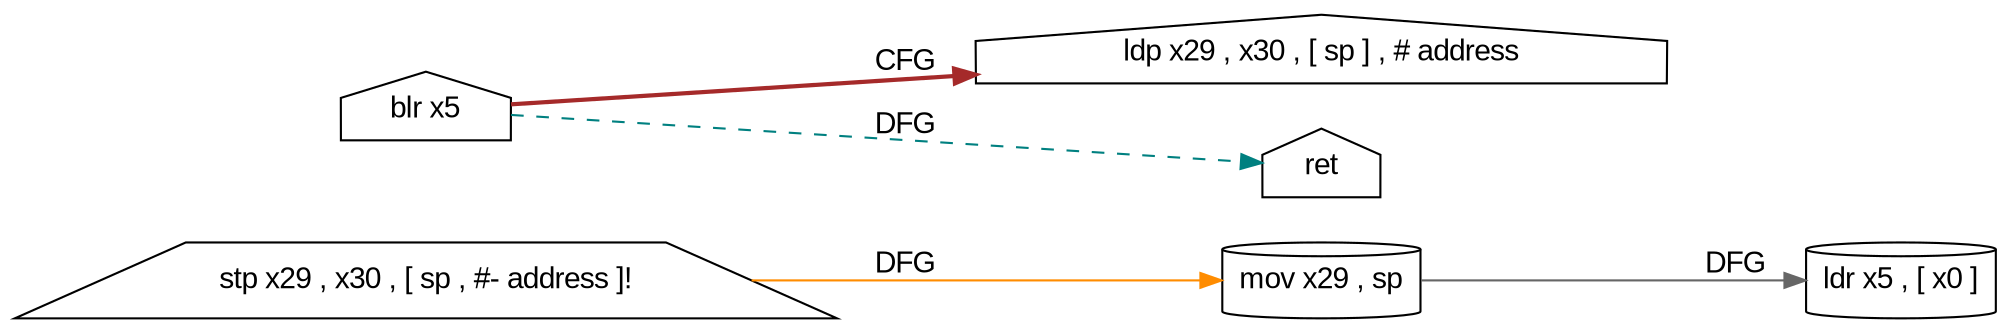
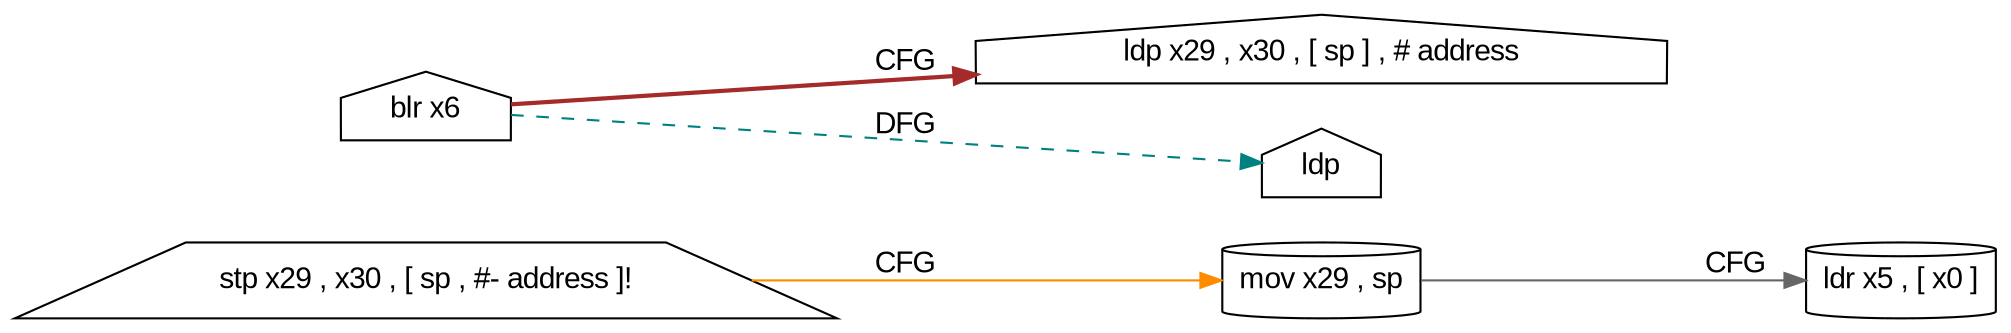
(426, 110) -> (426, 110)
(1321, 167) -> (1321, 167)
(906, 265) -> (906, 265)
(1737, 265) -> (1737, 265)
